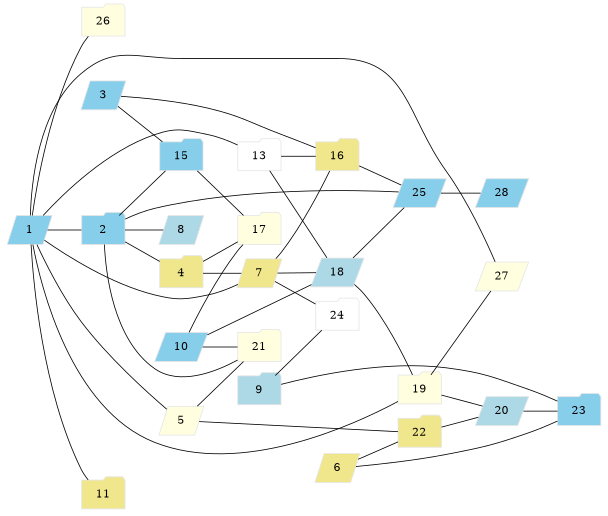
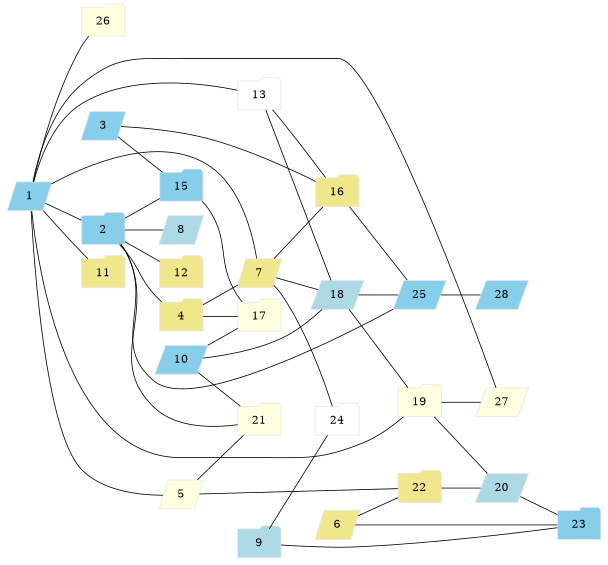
none -> (181, 273)
